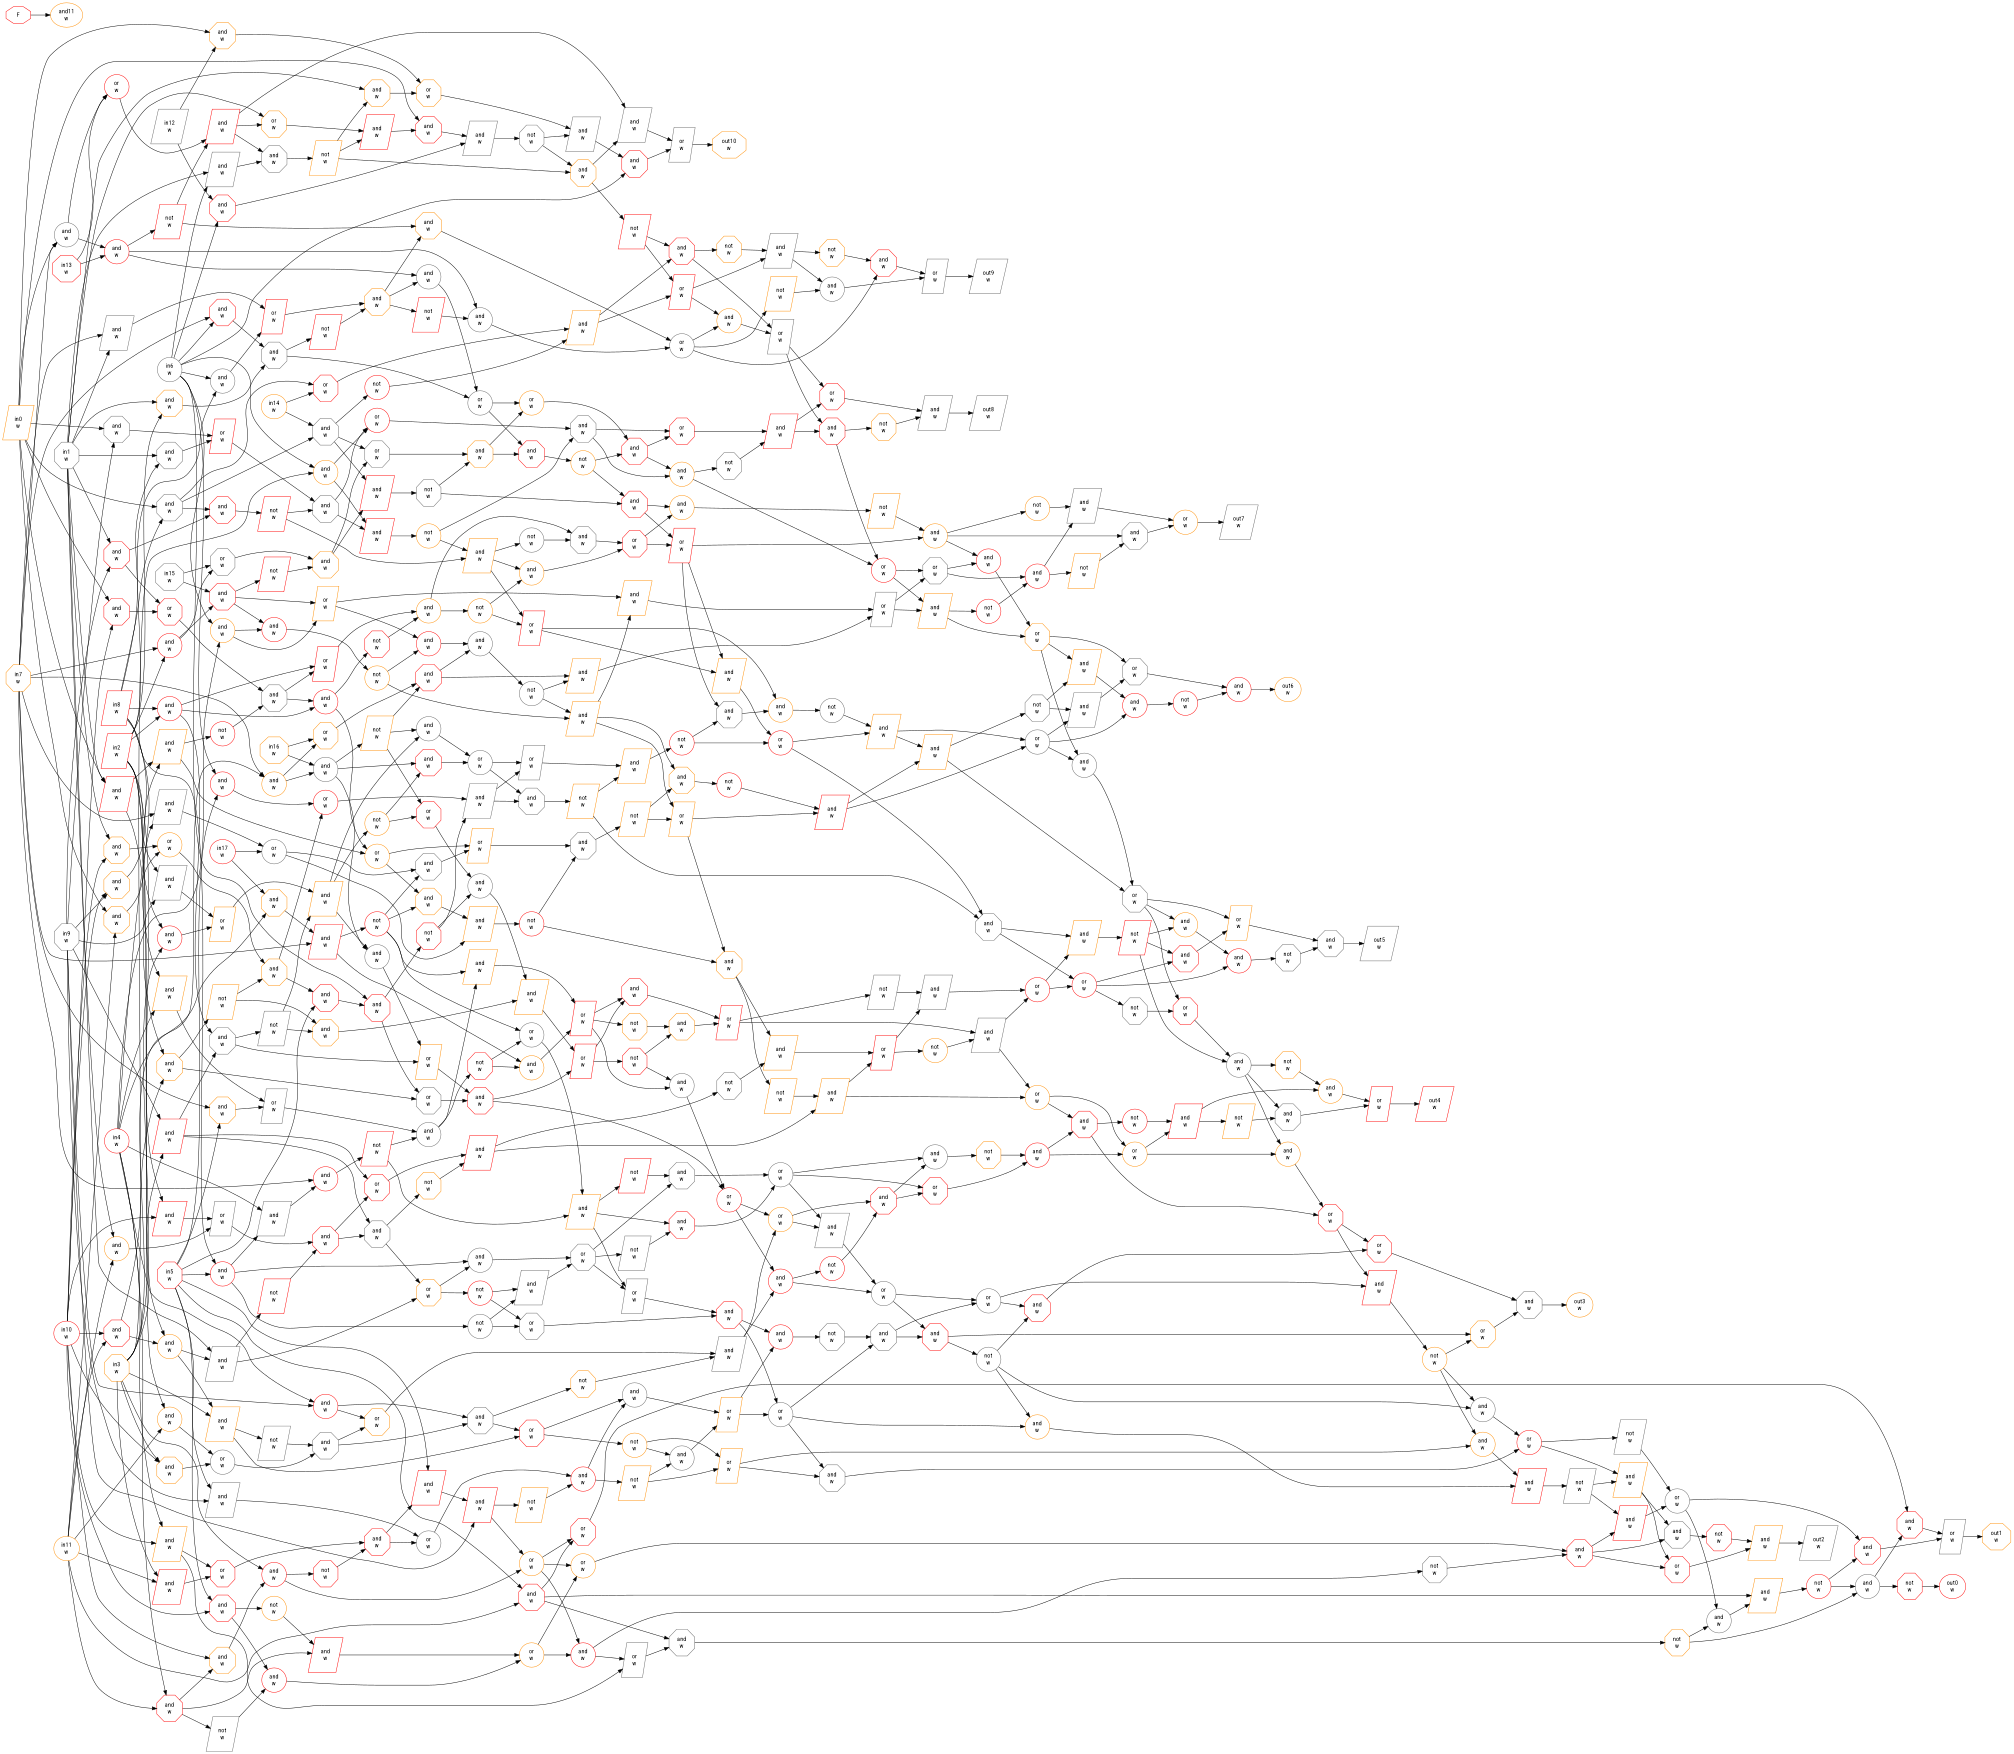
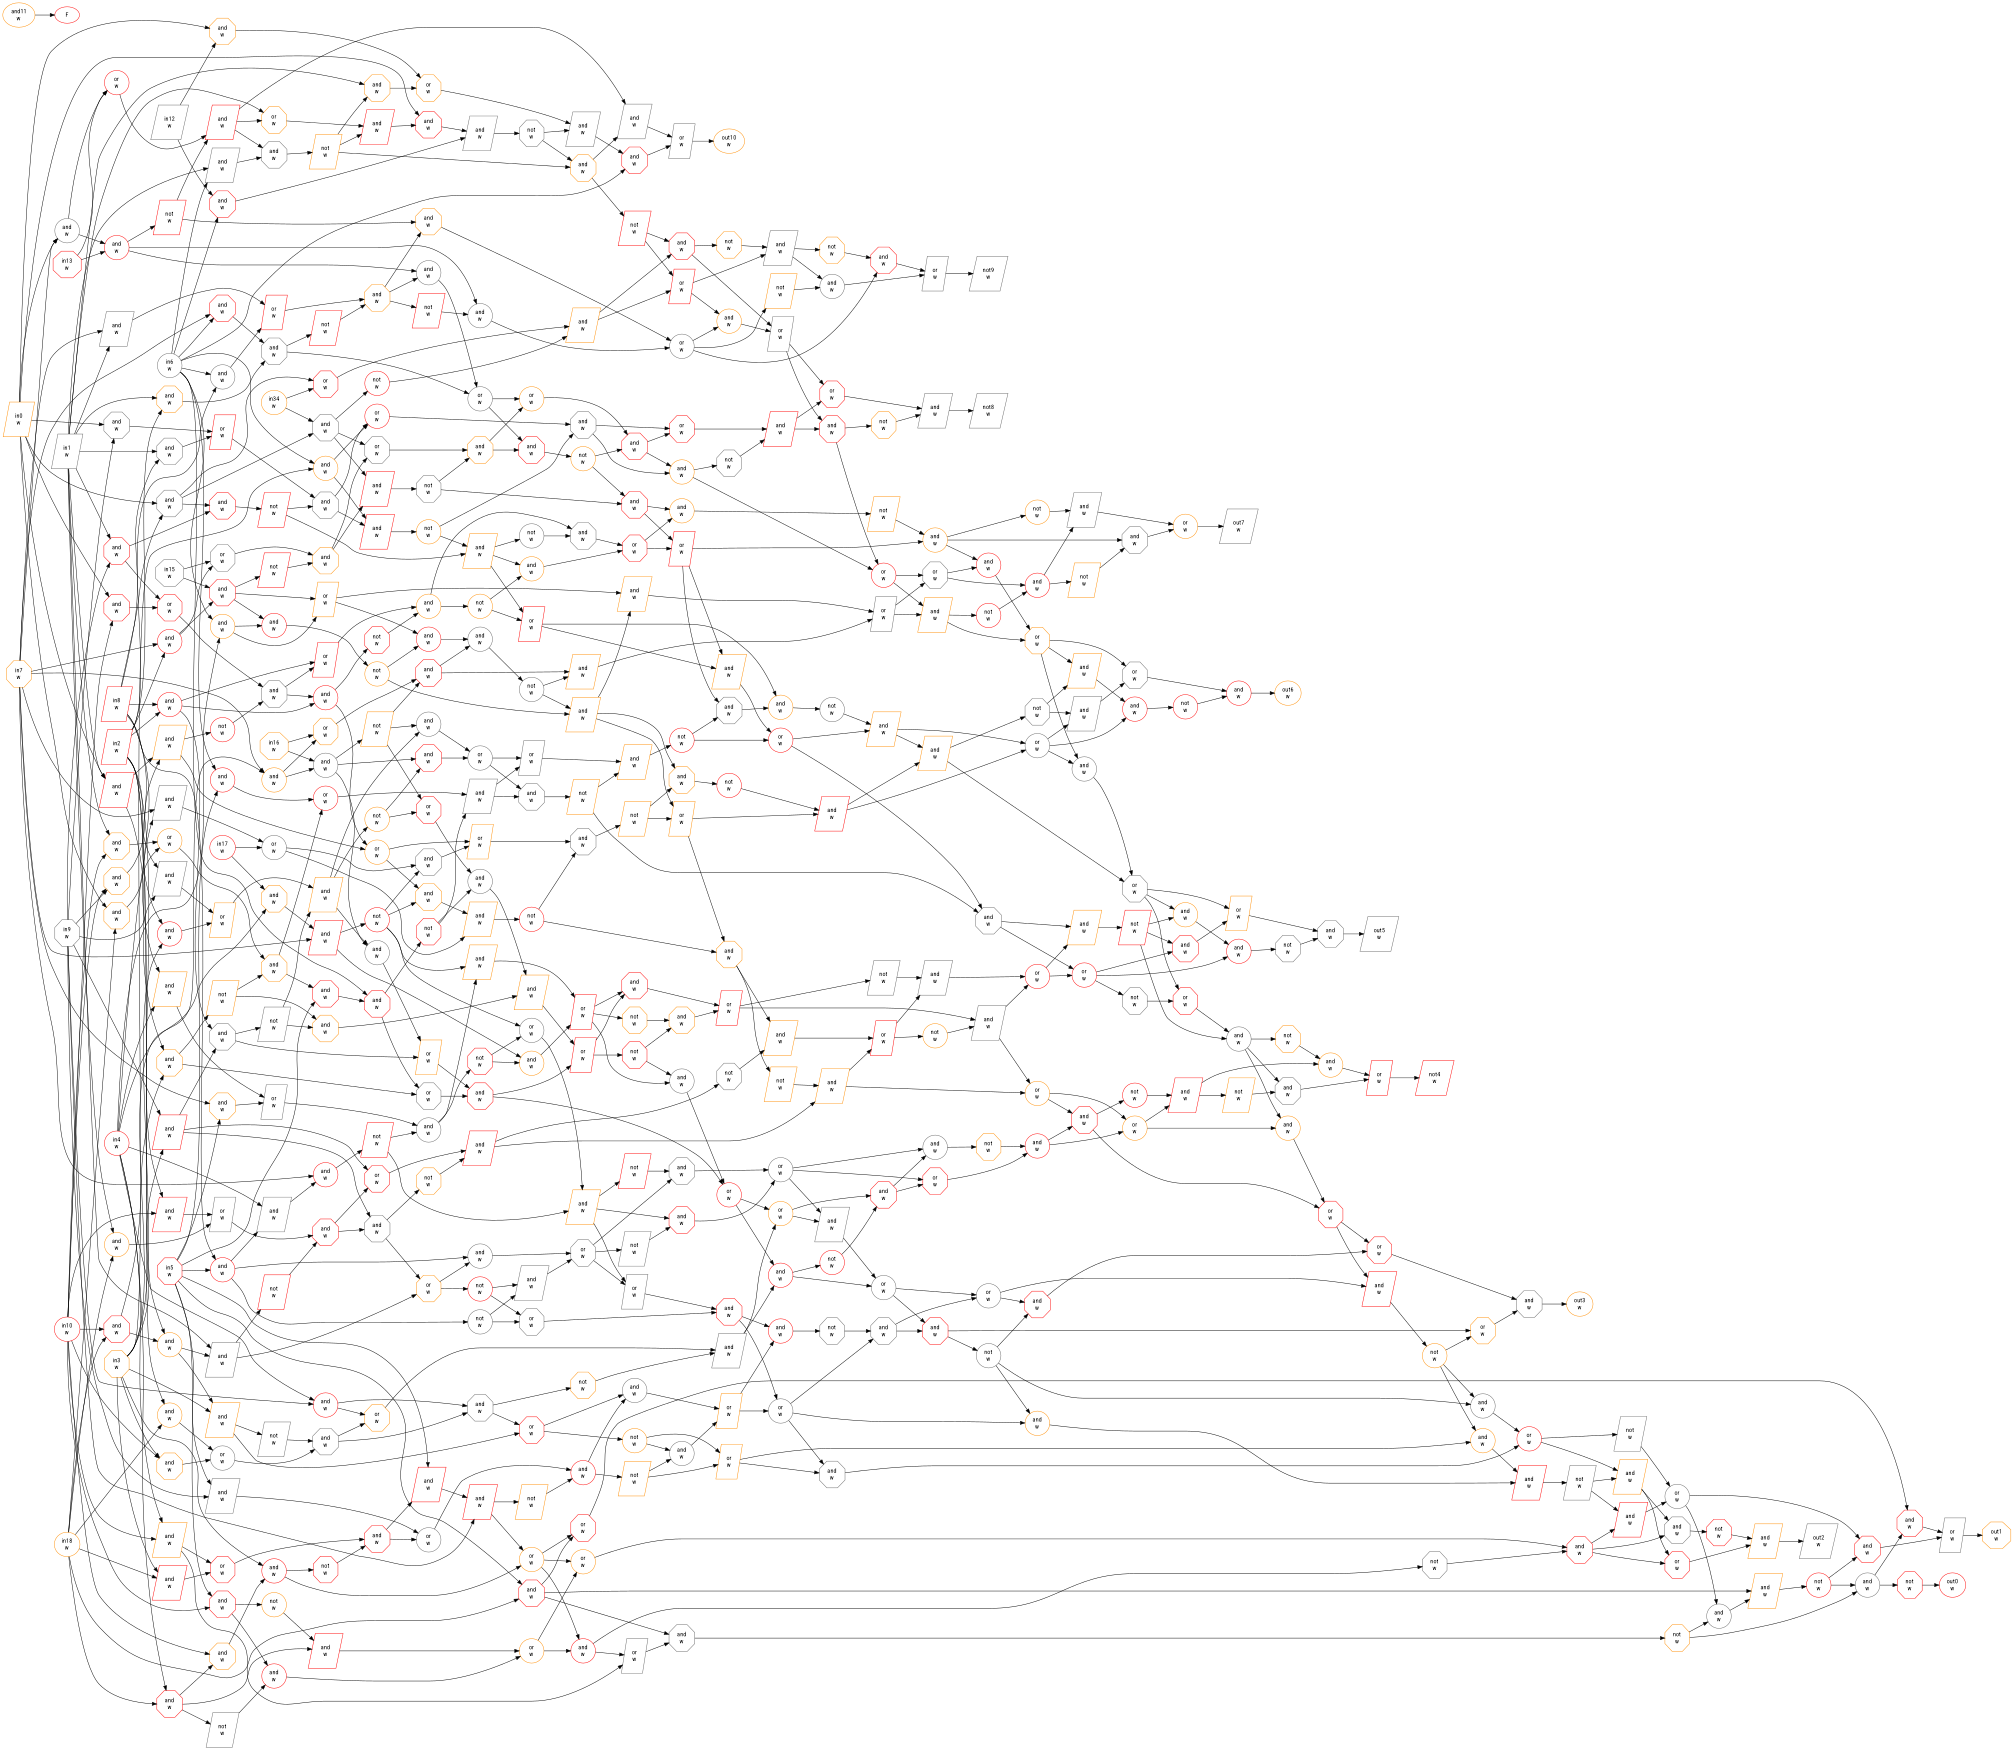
(18, 15) -> (67, 15)
(38, 15) -> (43, 15)
(729, 145) -> (729, 141)
(989, 276) -> (989, 274)
(274, 407) -> (274, 403)
(989, 413) -> (989, 411)
(67, 456) -> (67, 451)
(1435, 1104) -> (1435, 1078)
(67, 1549) -> (67, 1544)
